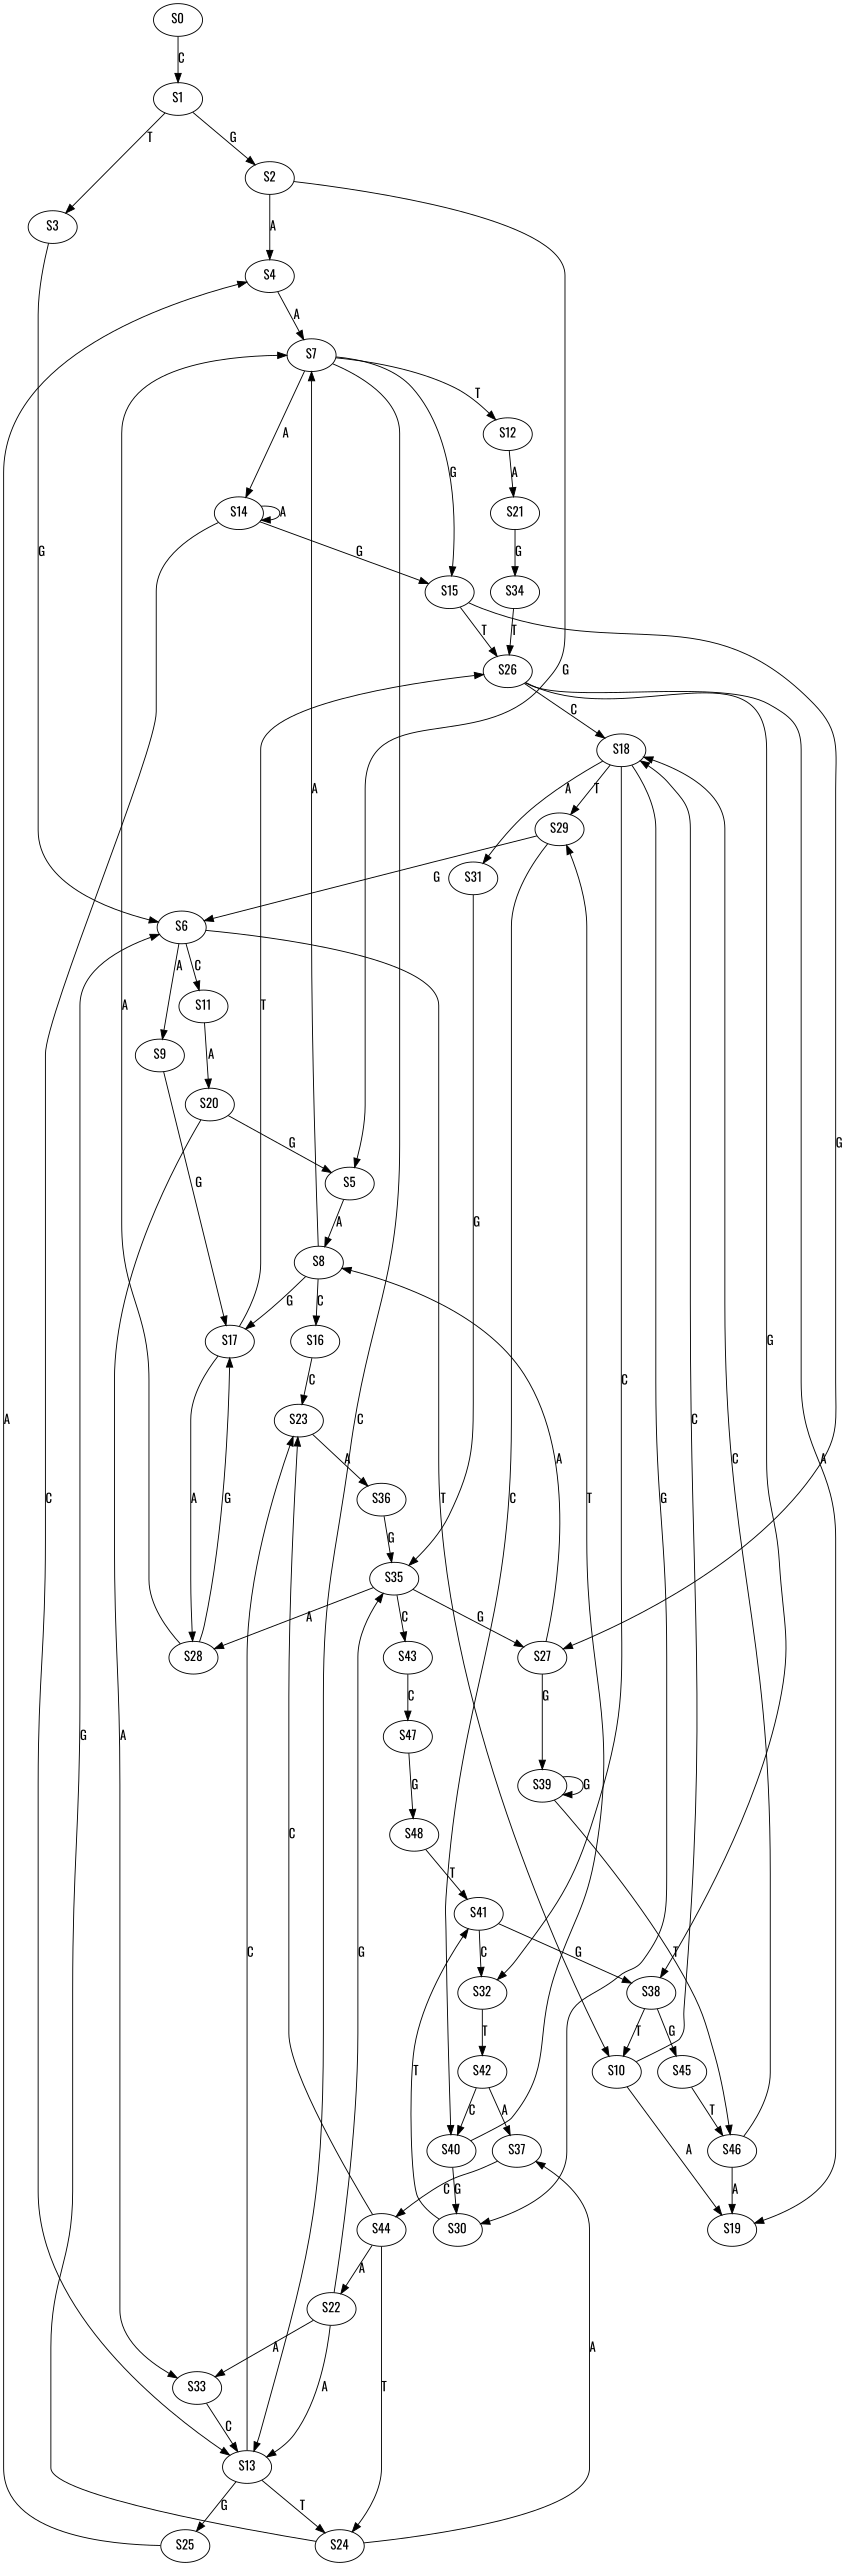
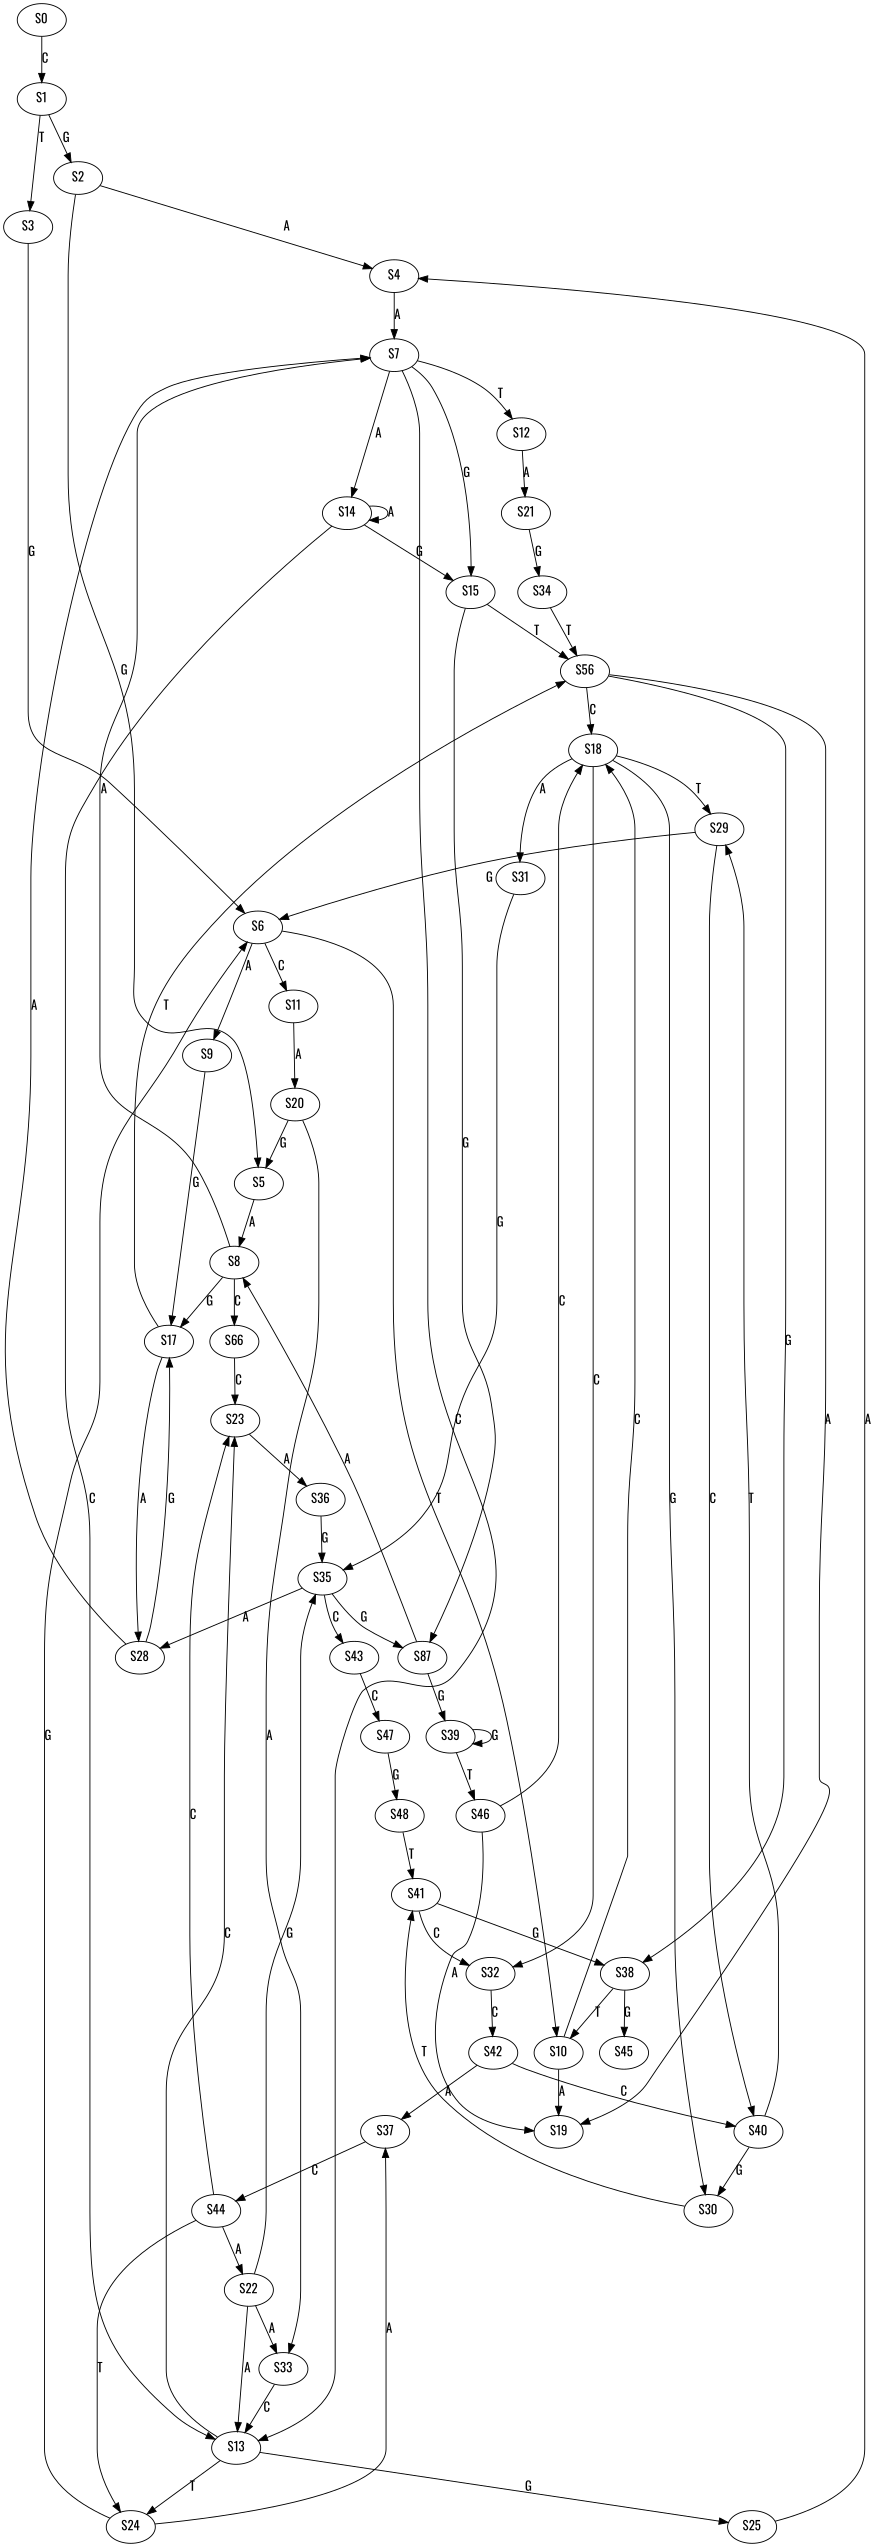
(508, 671) -> (585, 671)
(315, 1342) -> (234, 1342)
(542, 1658) -> (422, 1658)
(486, 2032) -> (495, 2013)
(705, 2108) -> none
